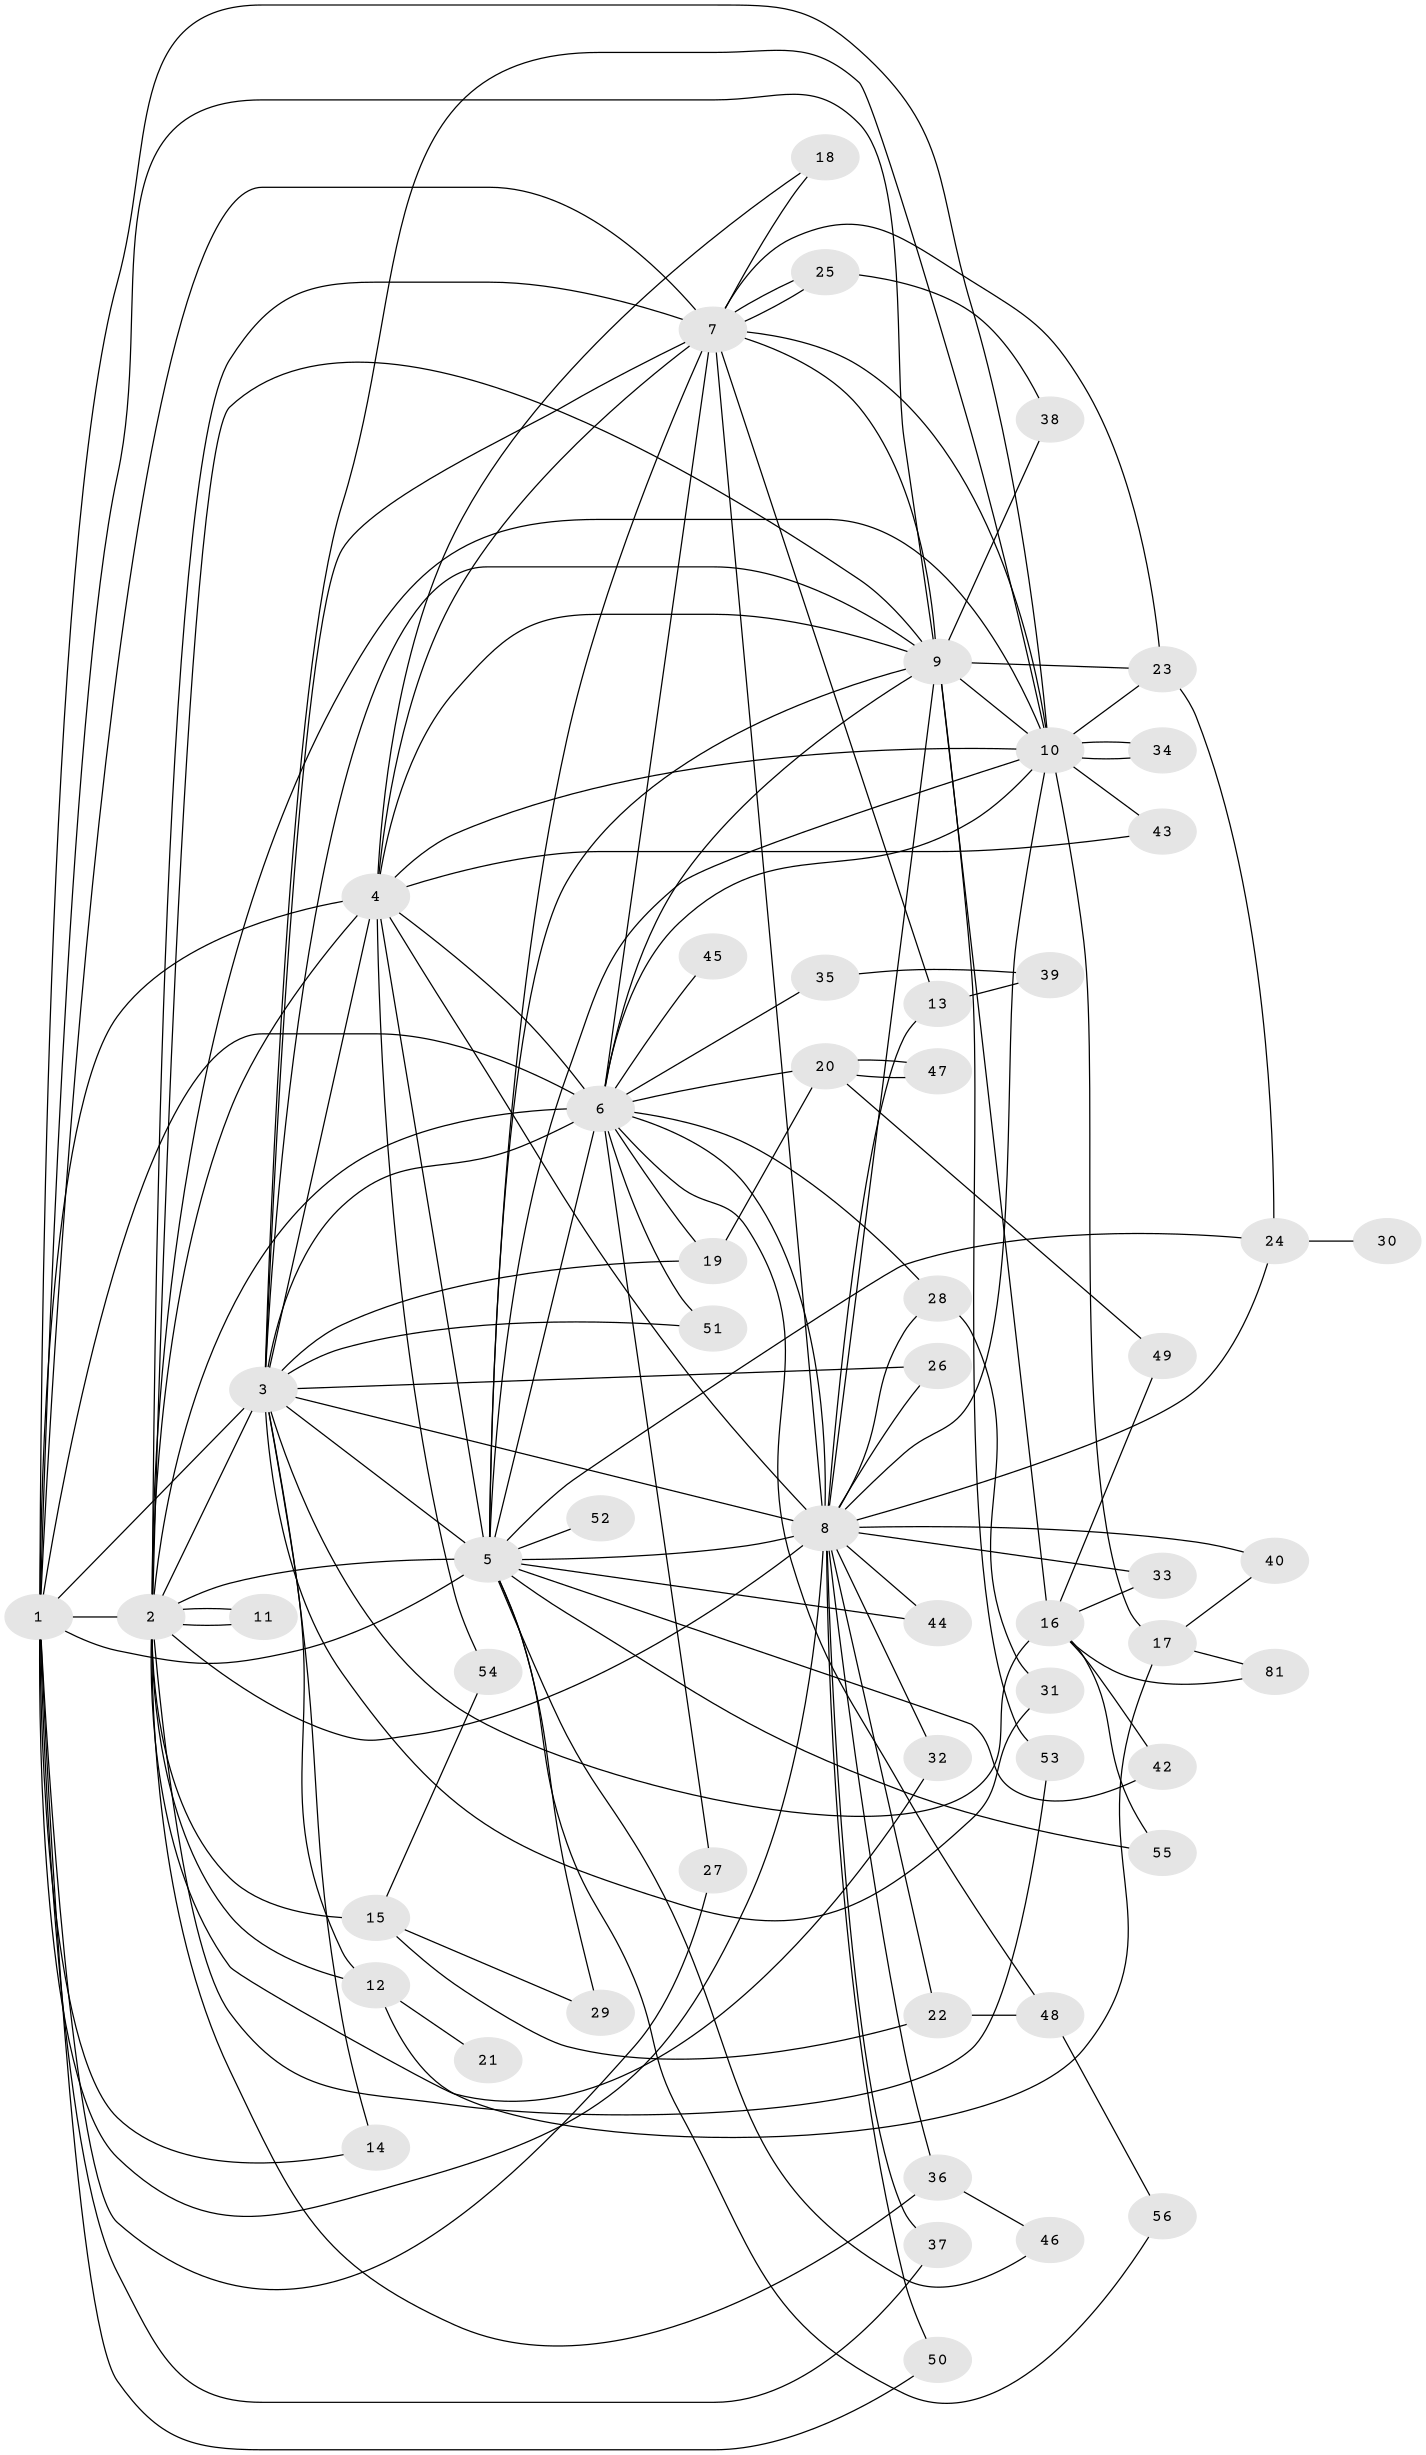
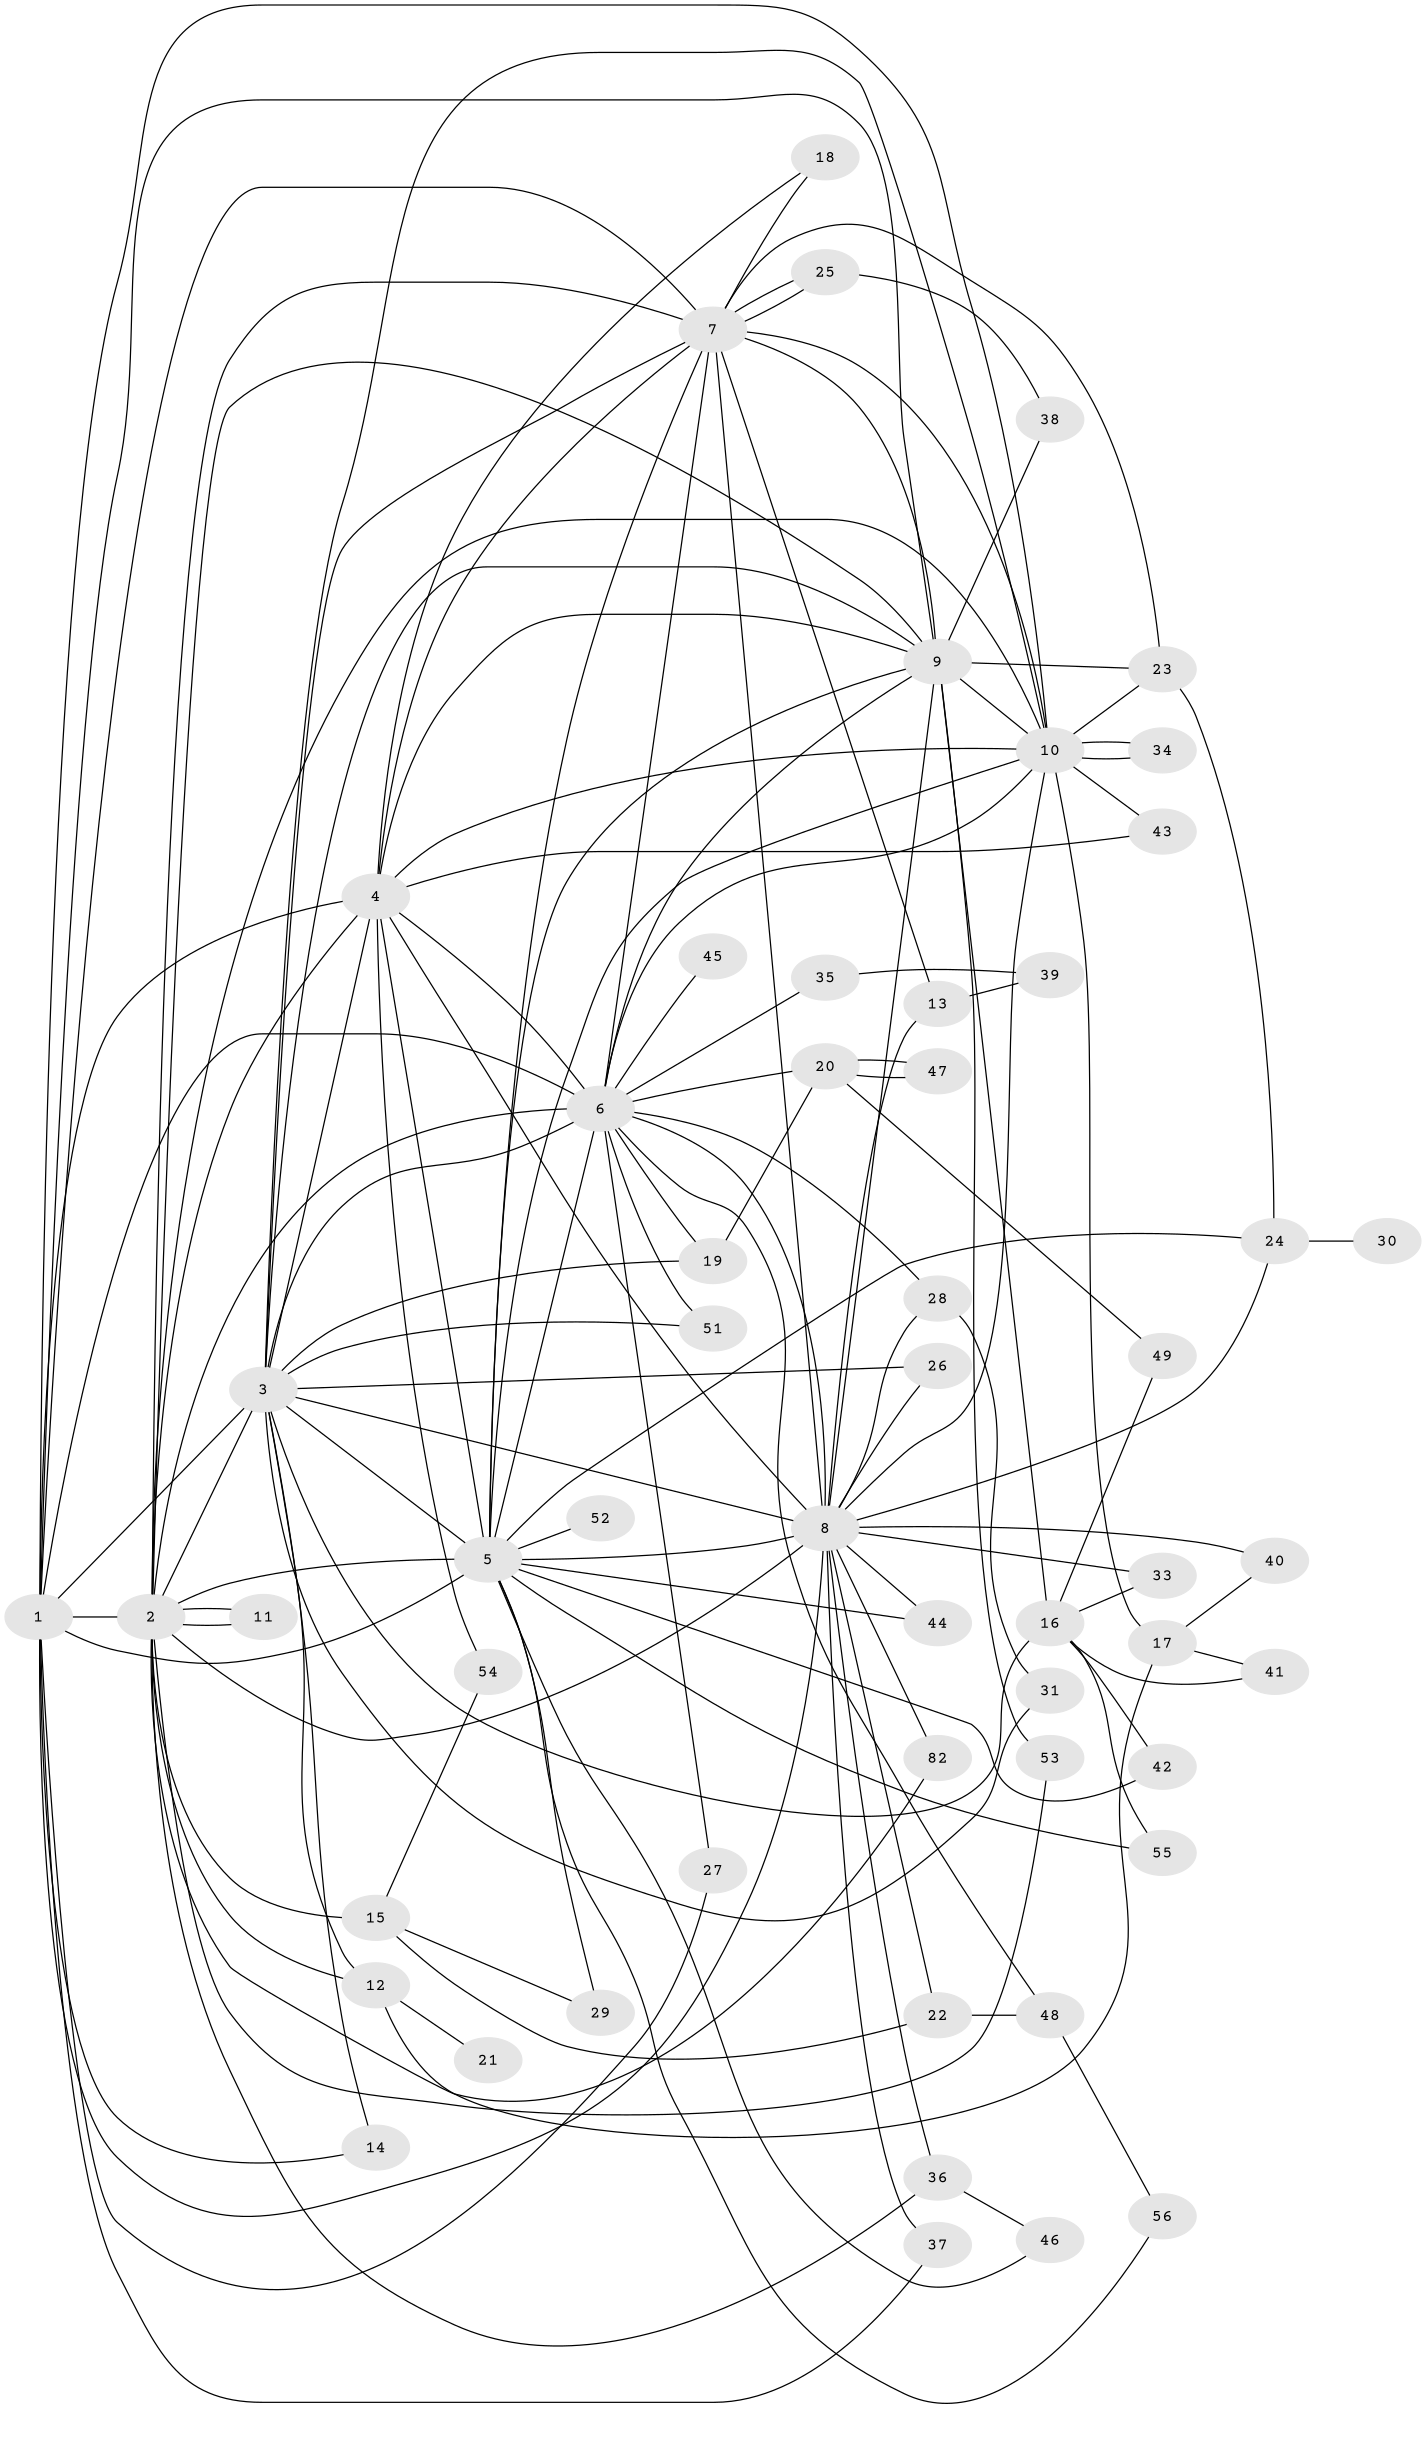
(1275, 1672) -> (1275, 1672)
(938, 1758) -> (938, 1758)
(938, 2360) -> none
